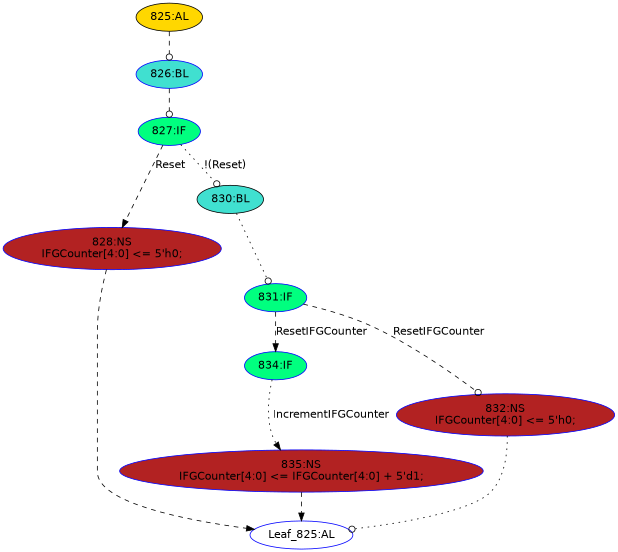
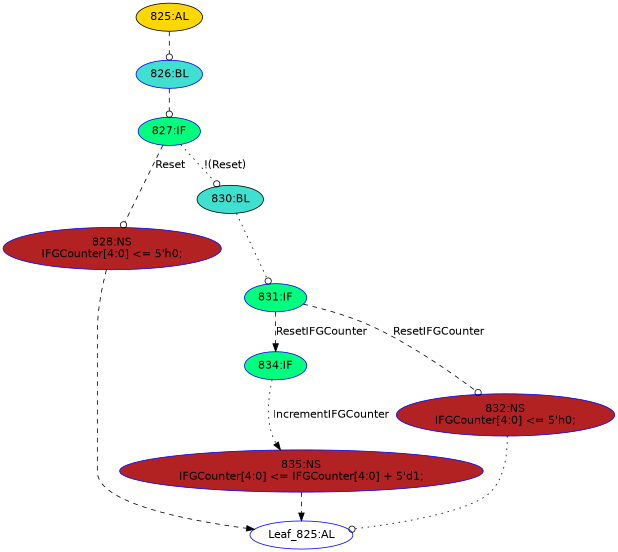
(144, 183) -> (144, 183)
